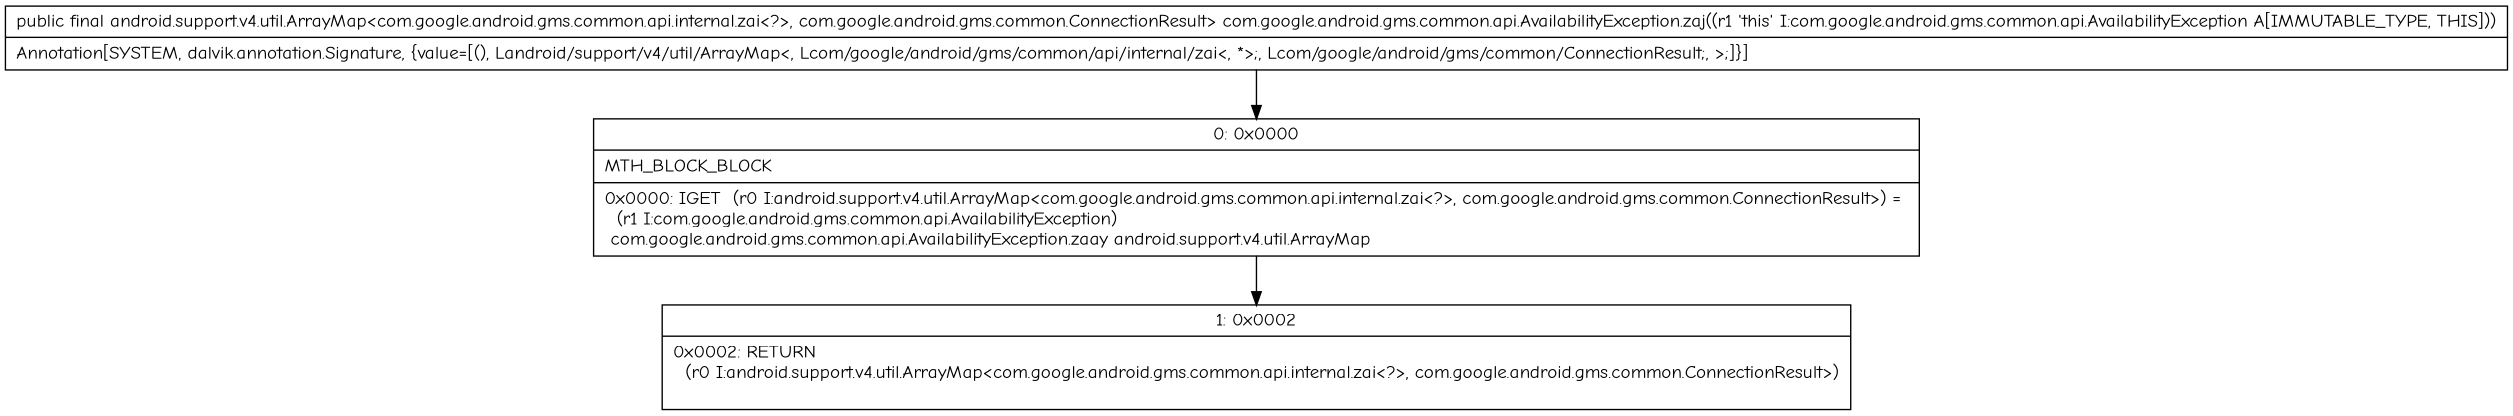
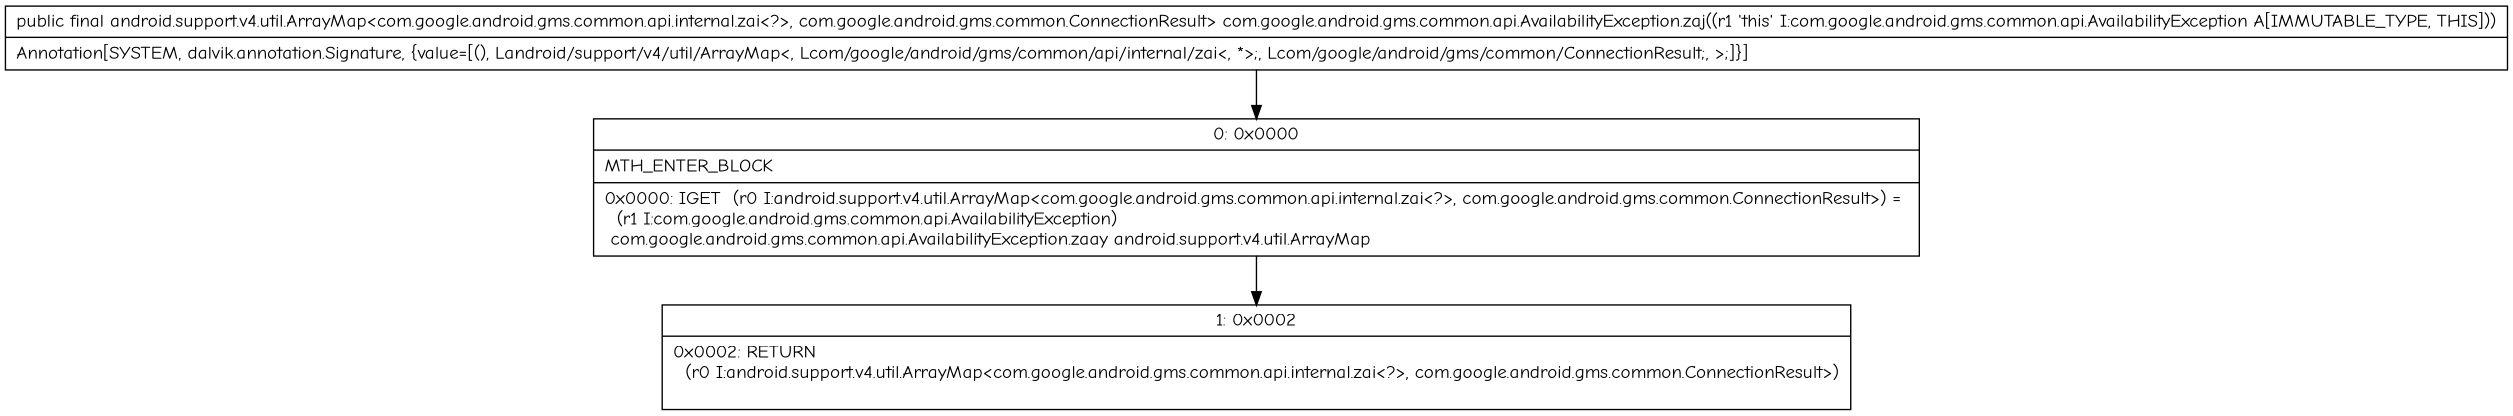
(689, 166) -> (689, 166)
